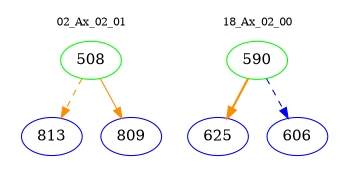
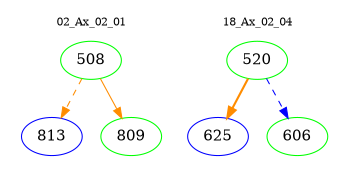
(258, 23) -> (258, 23)
(257, 60) -> (257, 60)
(131, 137) -> (131, 137)
(297, 137) -> (297, 137)
